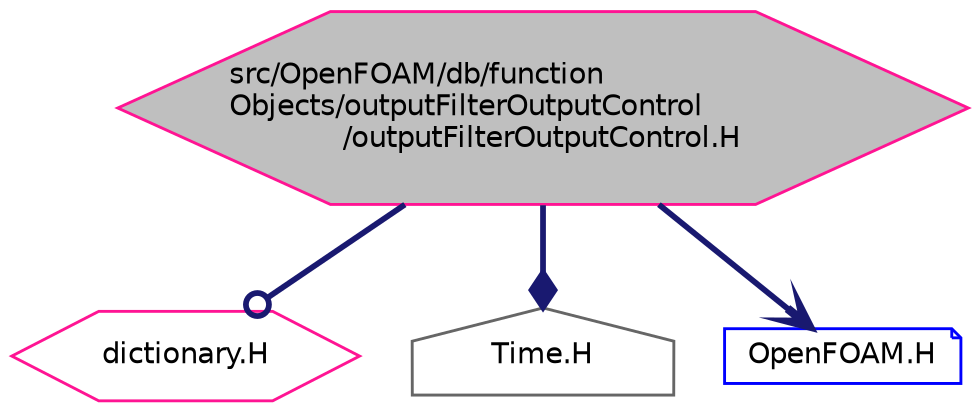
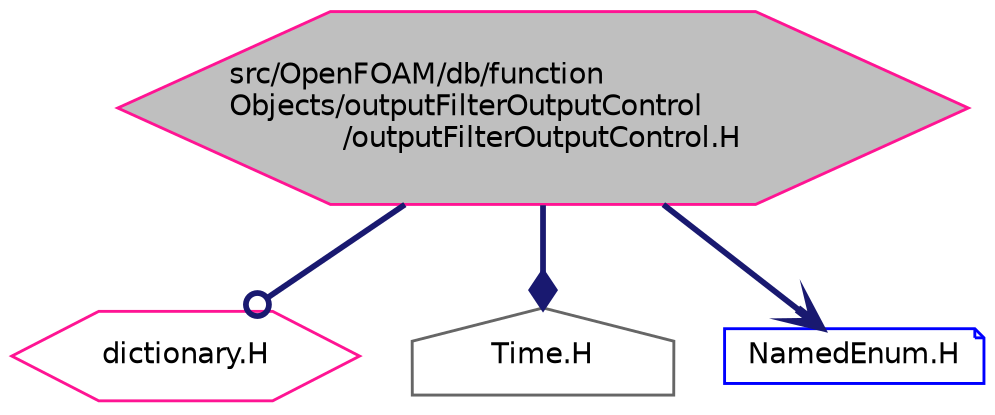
(843, 356) -> (854, 356)
